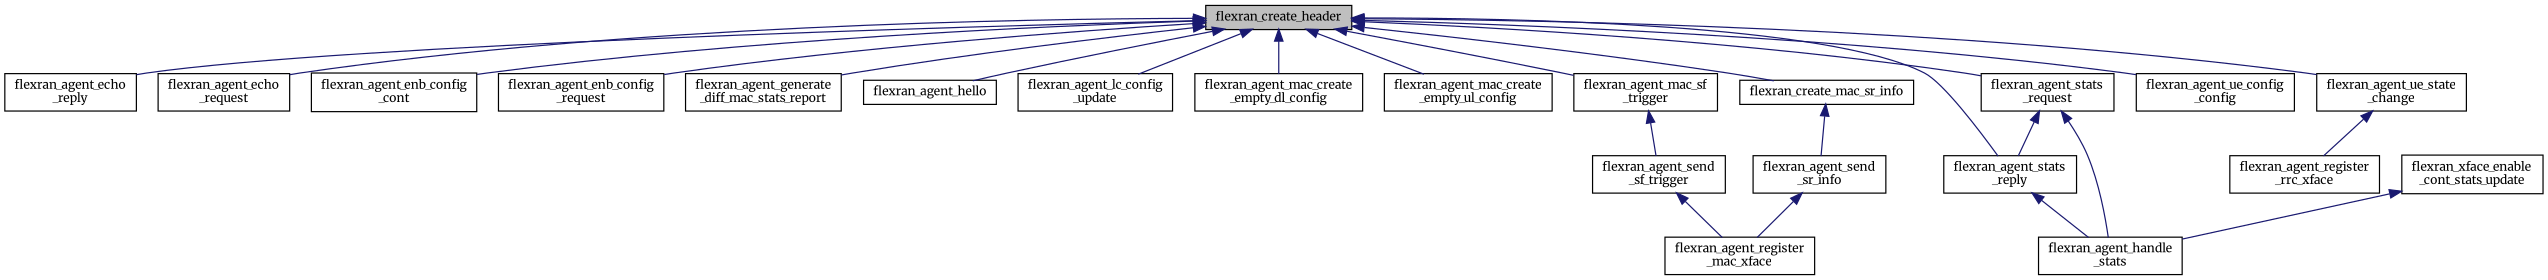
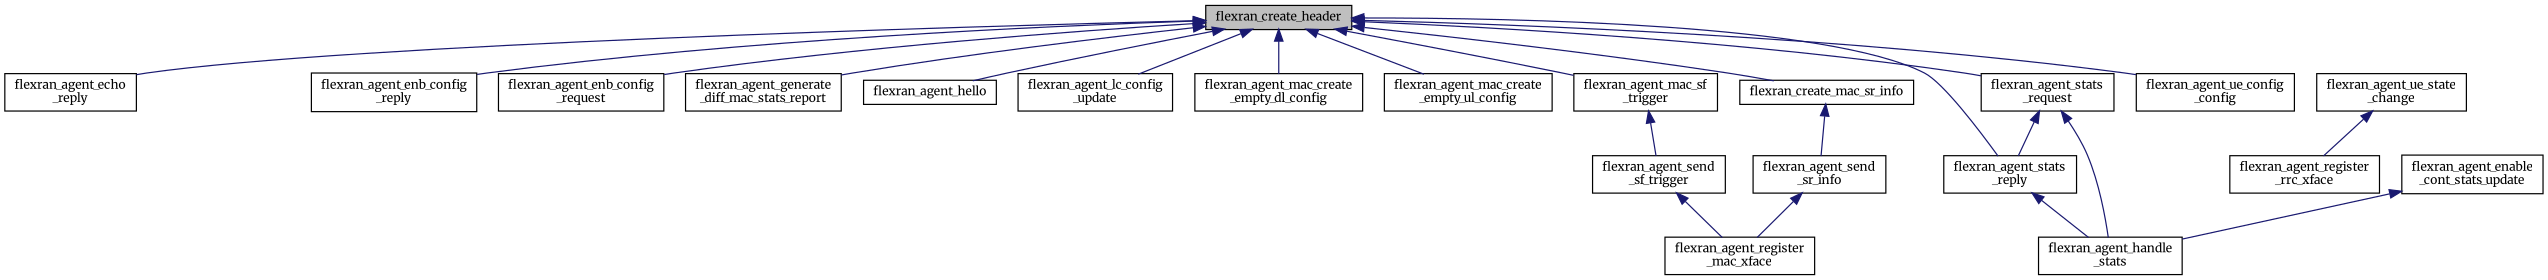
(1841, 33) -> none
(224, 92) -> none
(394, 92) -> (394, 92)
(2472, 174) -> (2472, 174)
